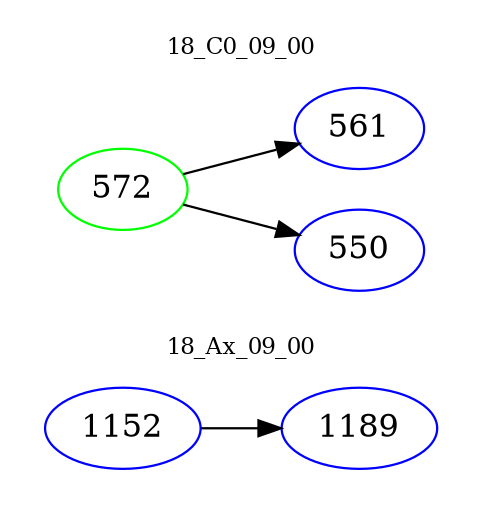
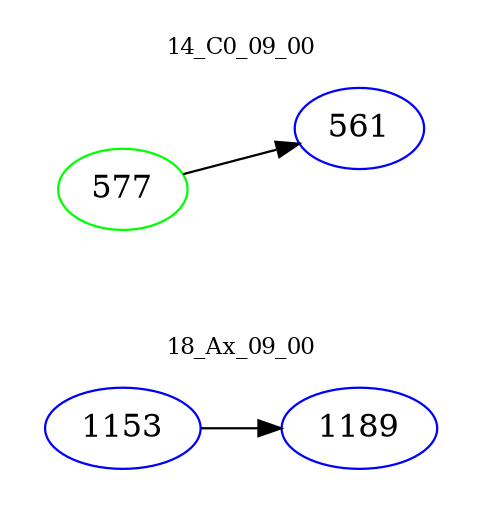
(241, 48) -> (241, 48)
(123, 189) -> (123, 189)
(359, 250) -> none
(123, 428) -> (123, 428)
